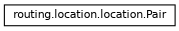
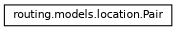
(90, 15) -> (88, 15)
